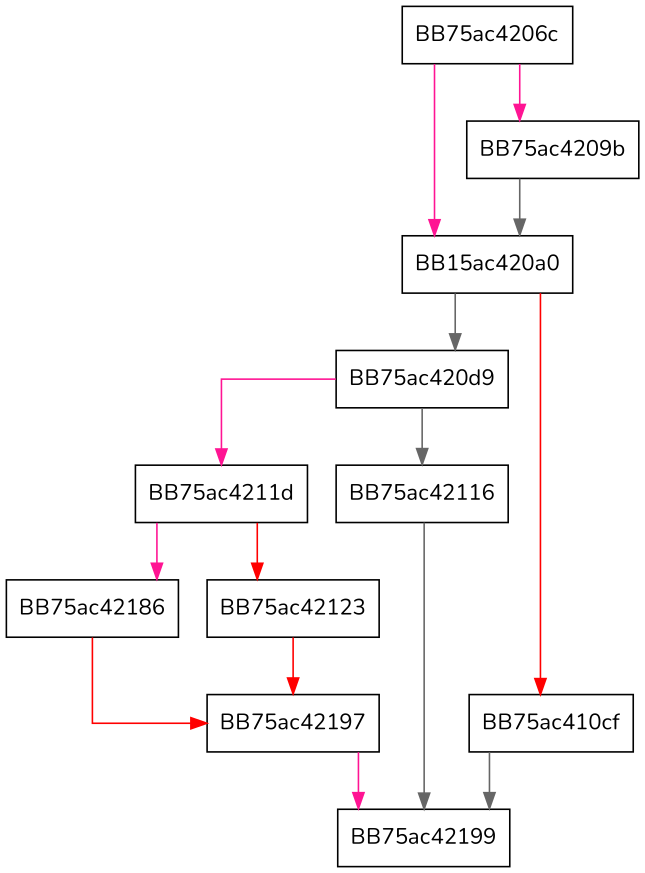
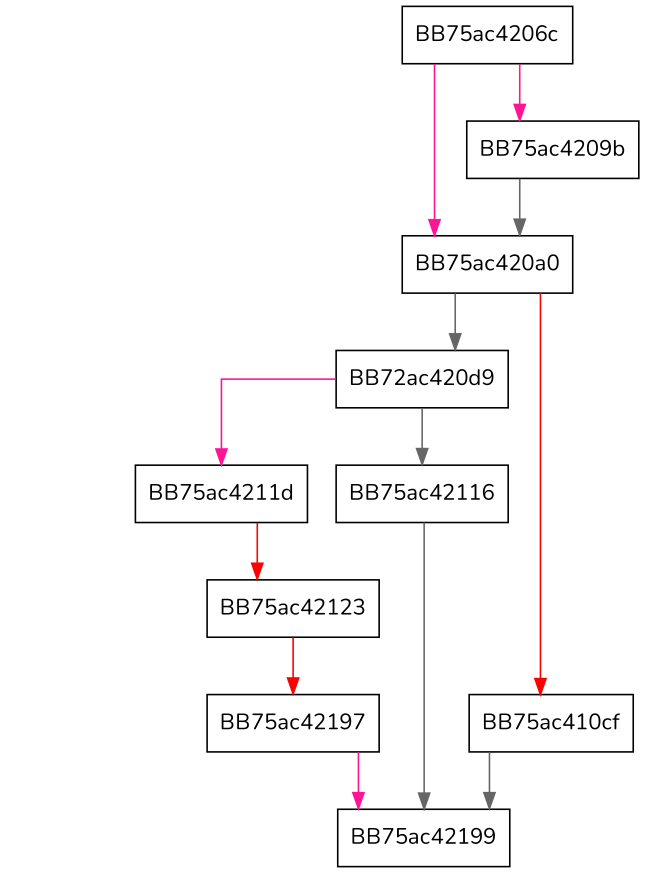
(487, 264) -> (487, 264)
(422, 379) -> (422, 379)
(92, 609) -> none
